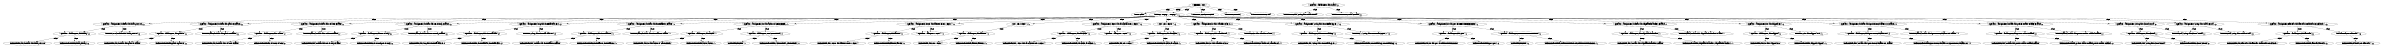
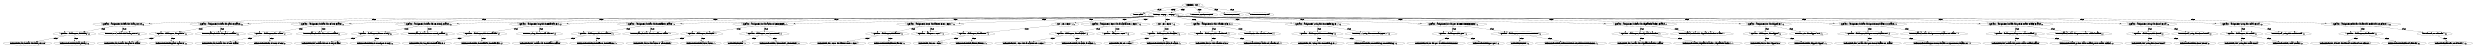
(1194, 19) -> (1194, 19)
(2192, 29) -> (2242, 28)
(1642, 39) -> (1642, 39)
